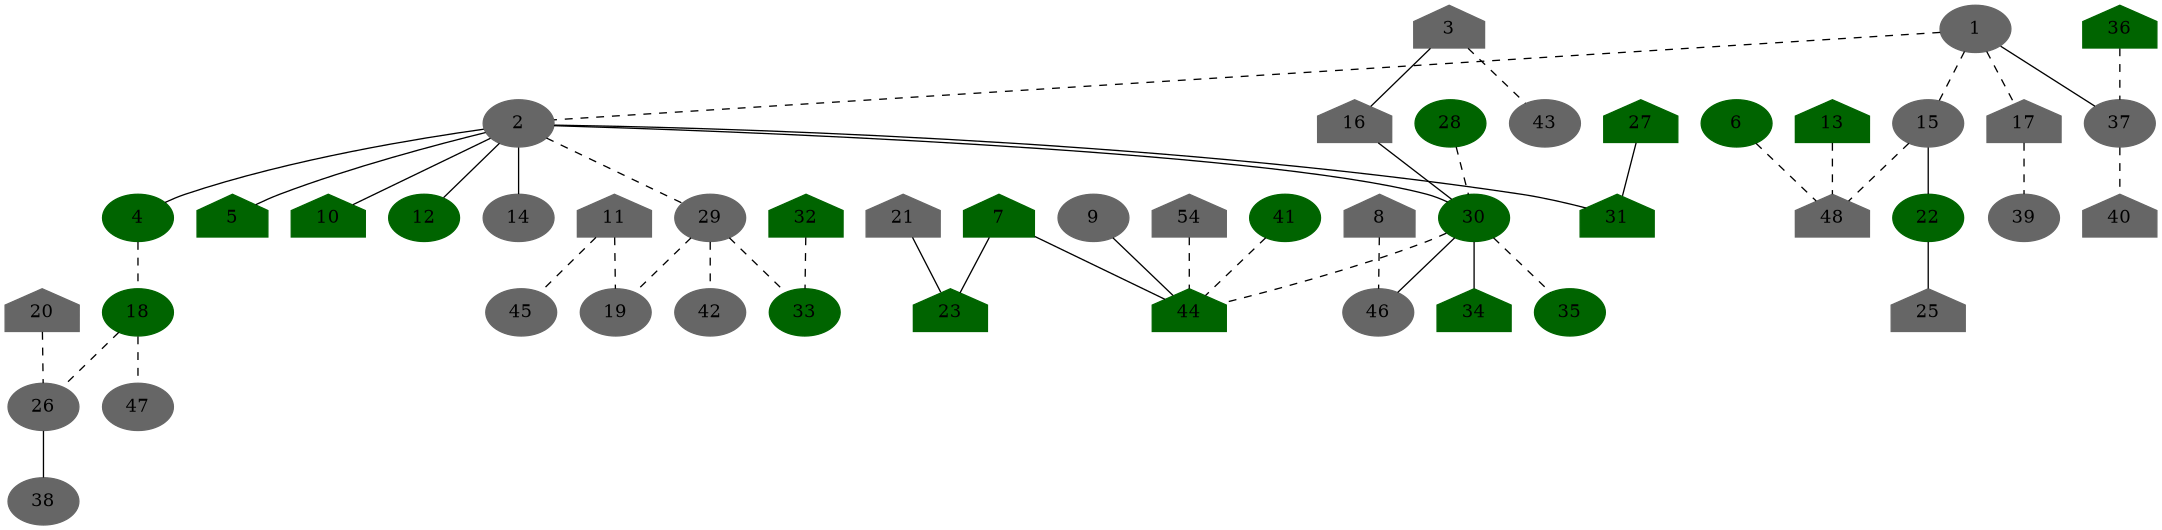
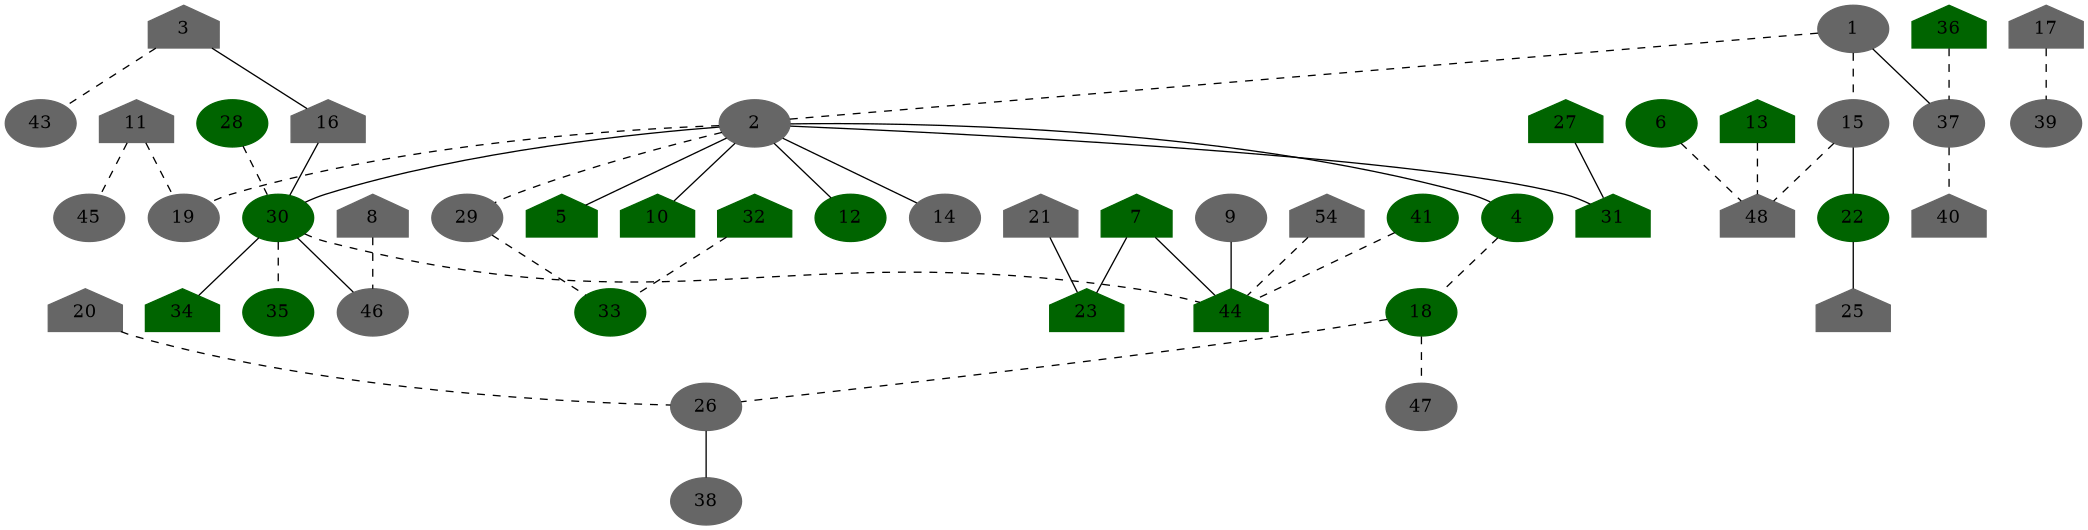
(2000, 77) -> none
(663, 265) -> (462, 148)
(710, 312) -> none
